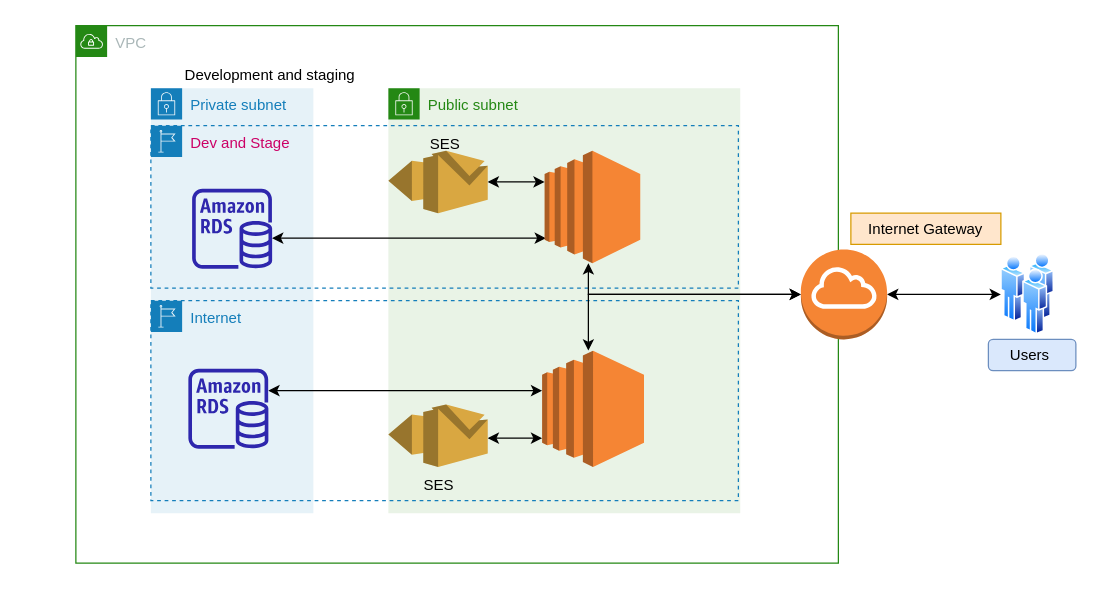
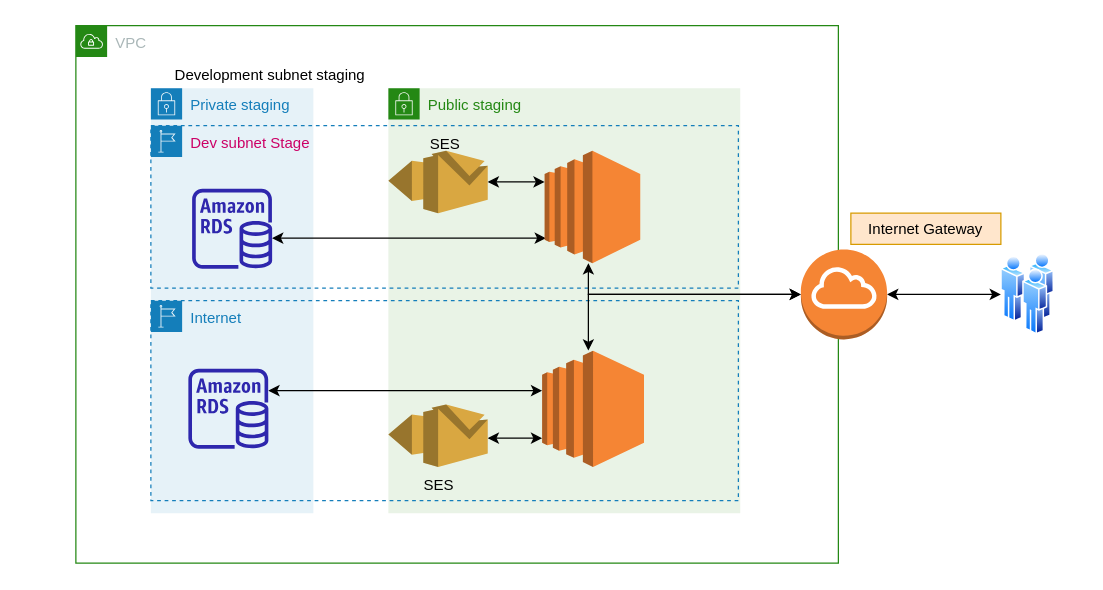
(201, 76) -> (201, 76)
(246, 106) -> (248, 106)
(477, 106) -> (479, 106)
(241, 143) -> (254, 143)
(1032, 355) -> none
